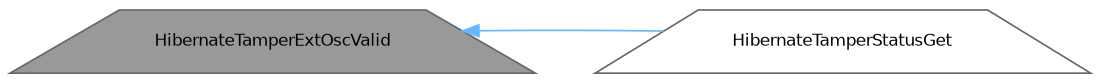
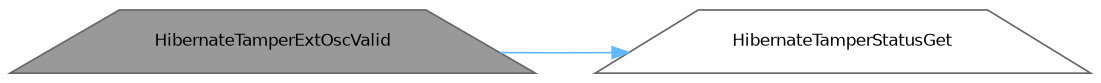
(571, 30) -> (556, 53)
